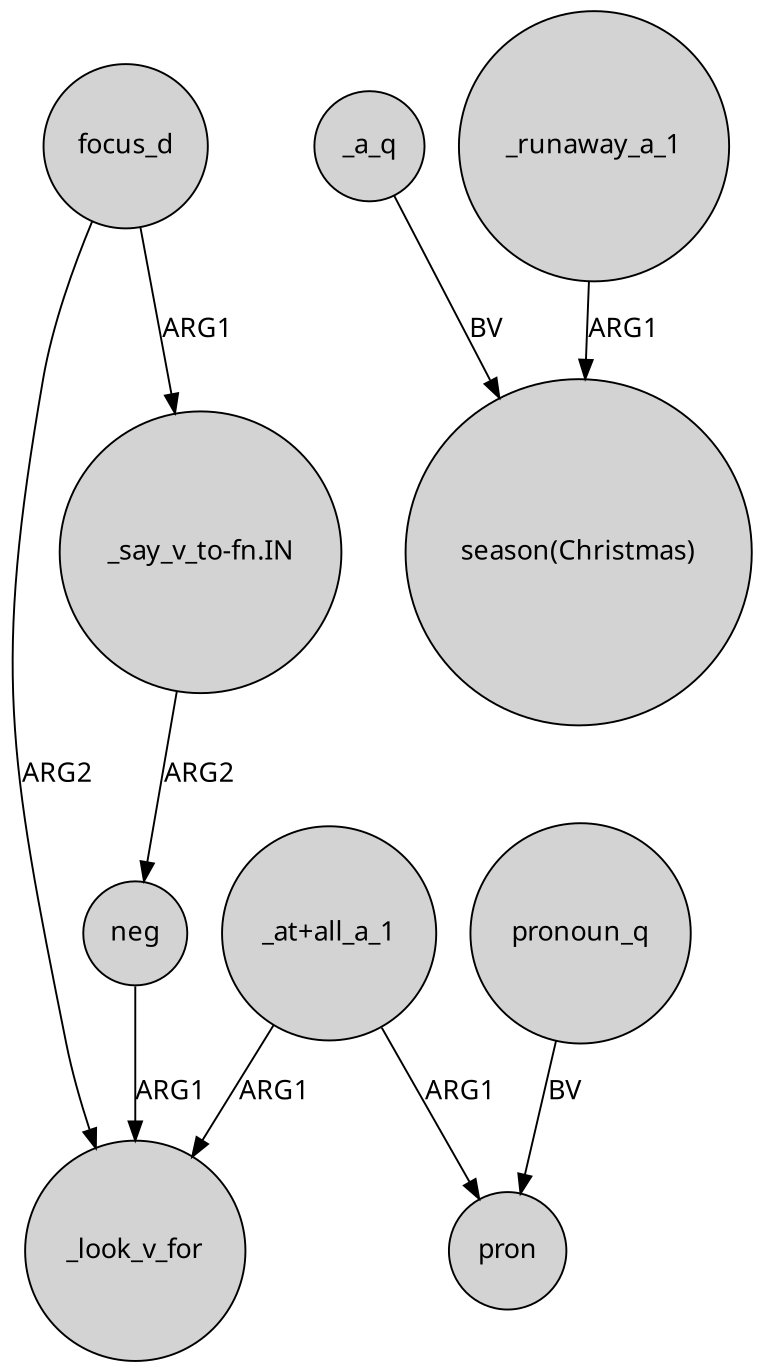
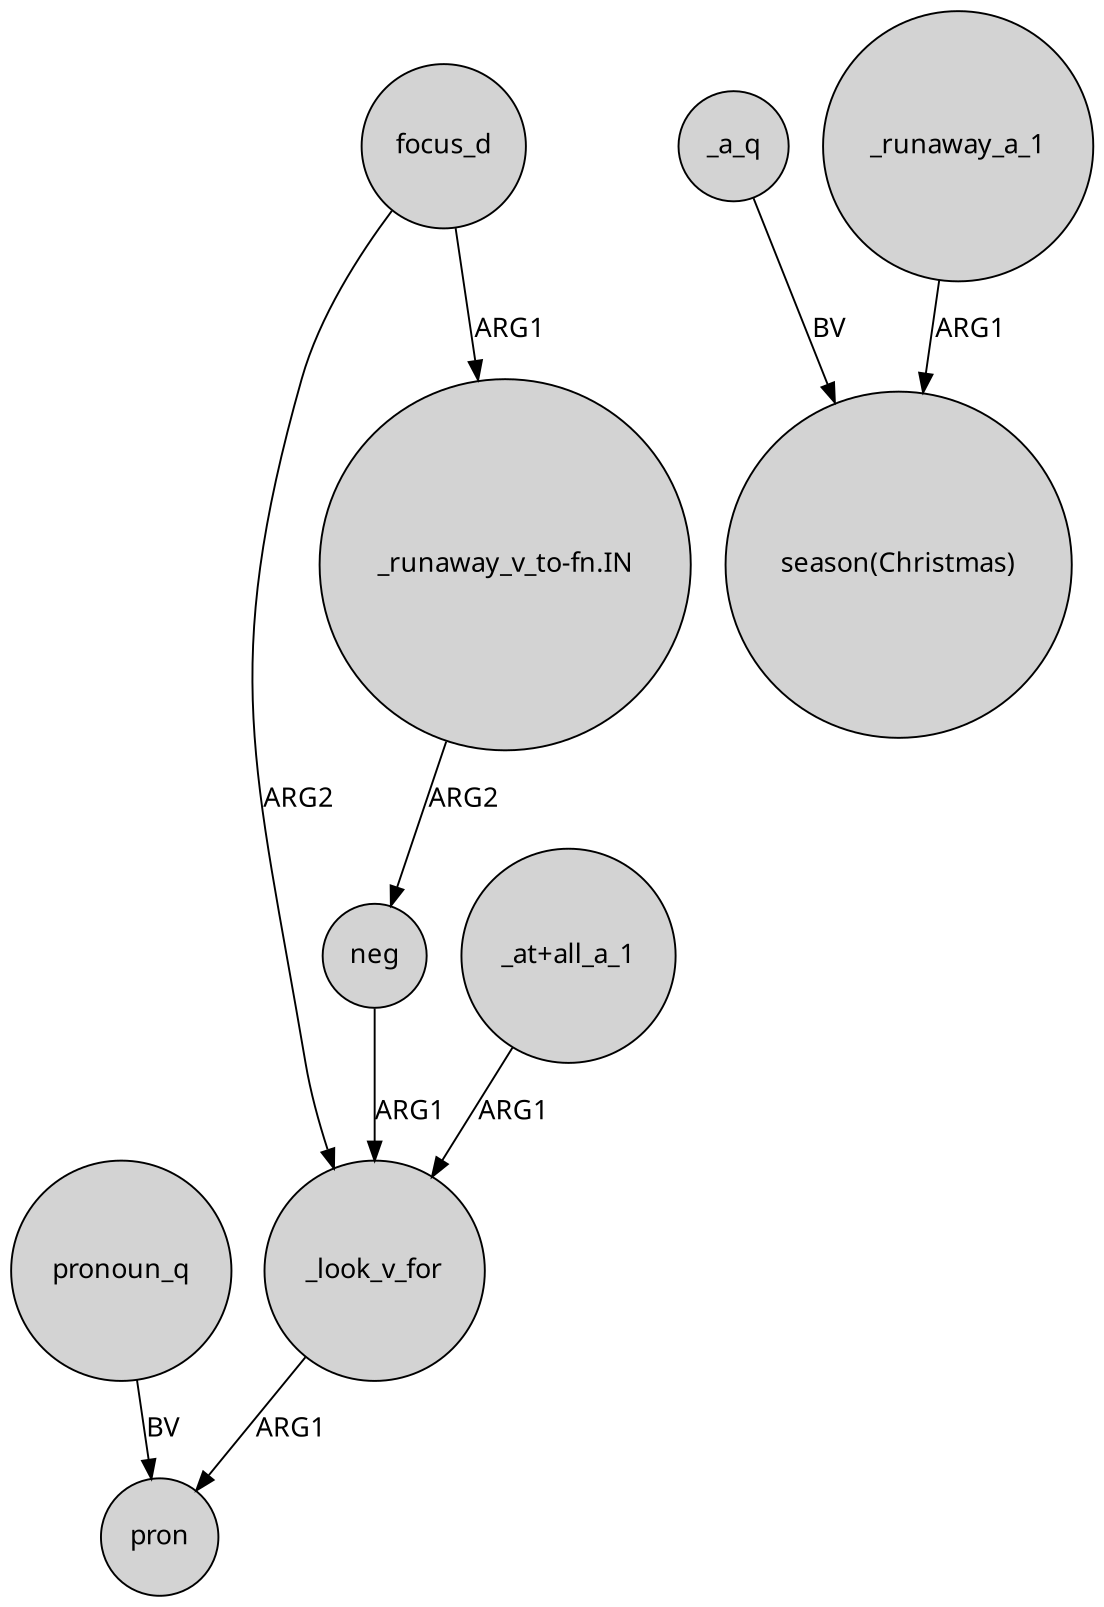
(201, 552) -> (505, 565)
(426, 1105) -> (257, 1416)
